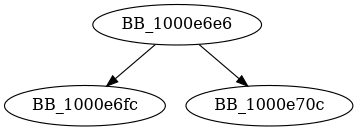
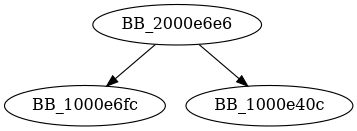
(177, 25) -> (177, 25)
(269, 106) -> (269, 106)
